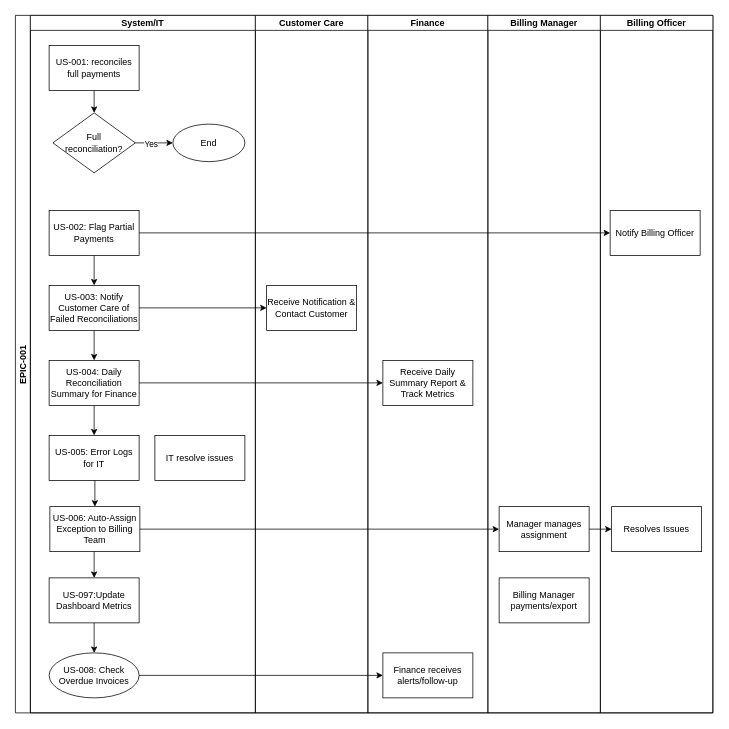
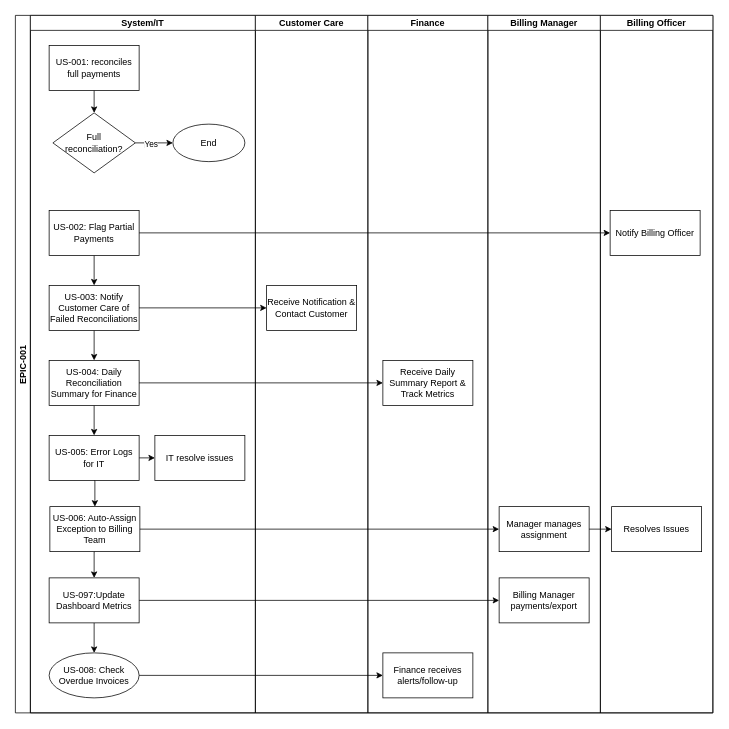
none -> (148, 458)
none -> (316, 600)
